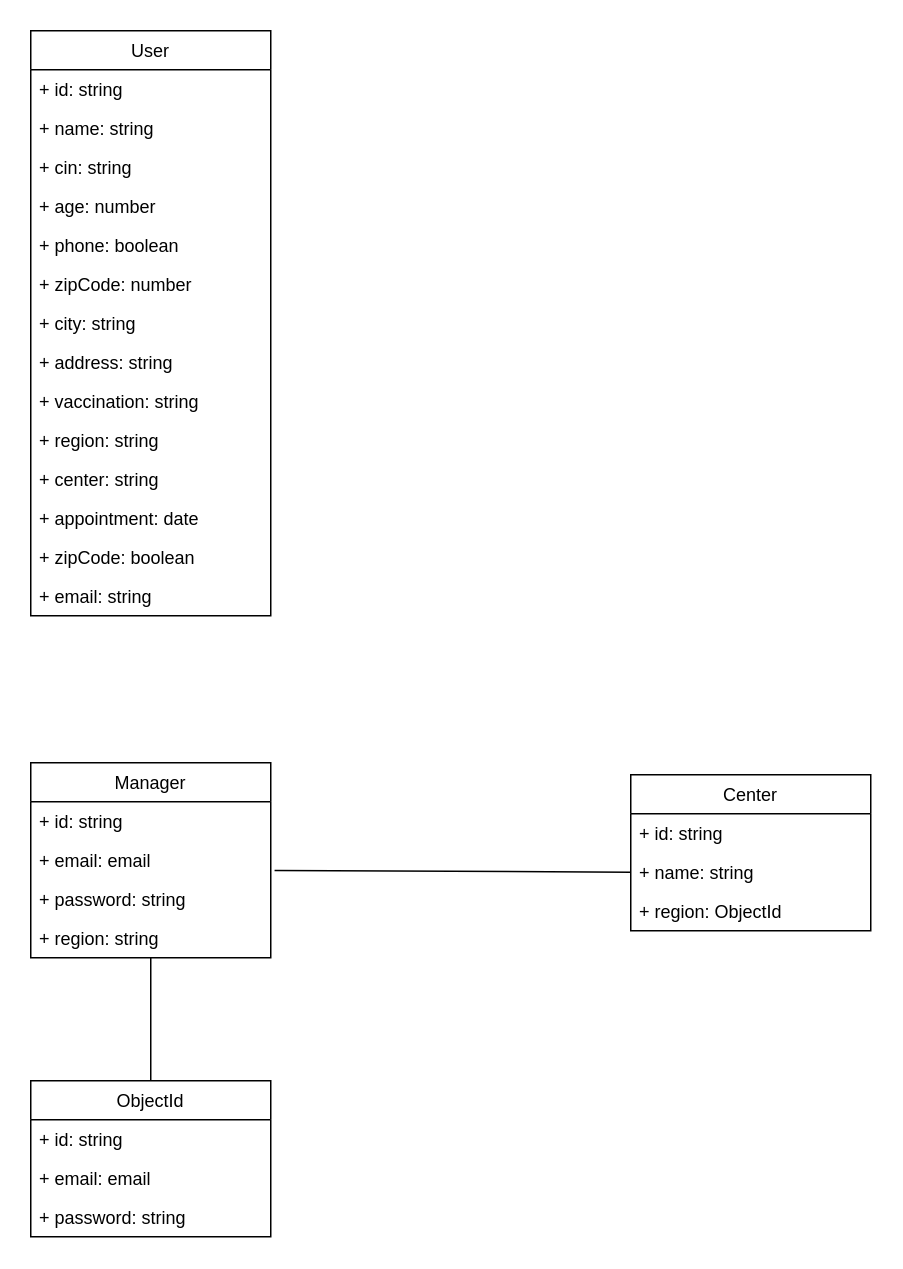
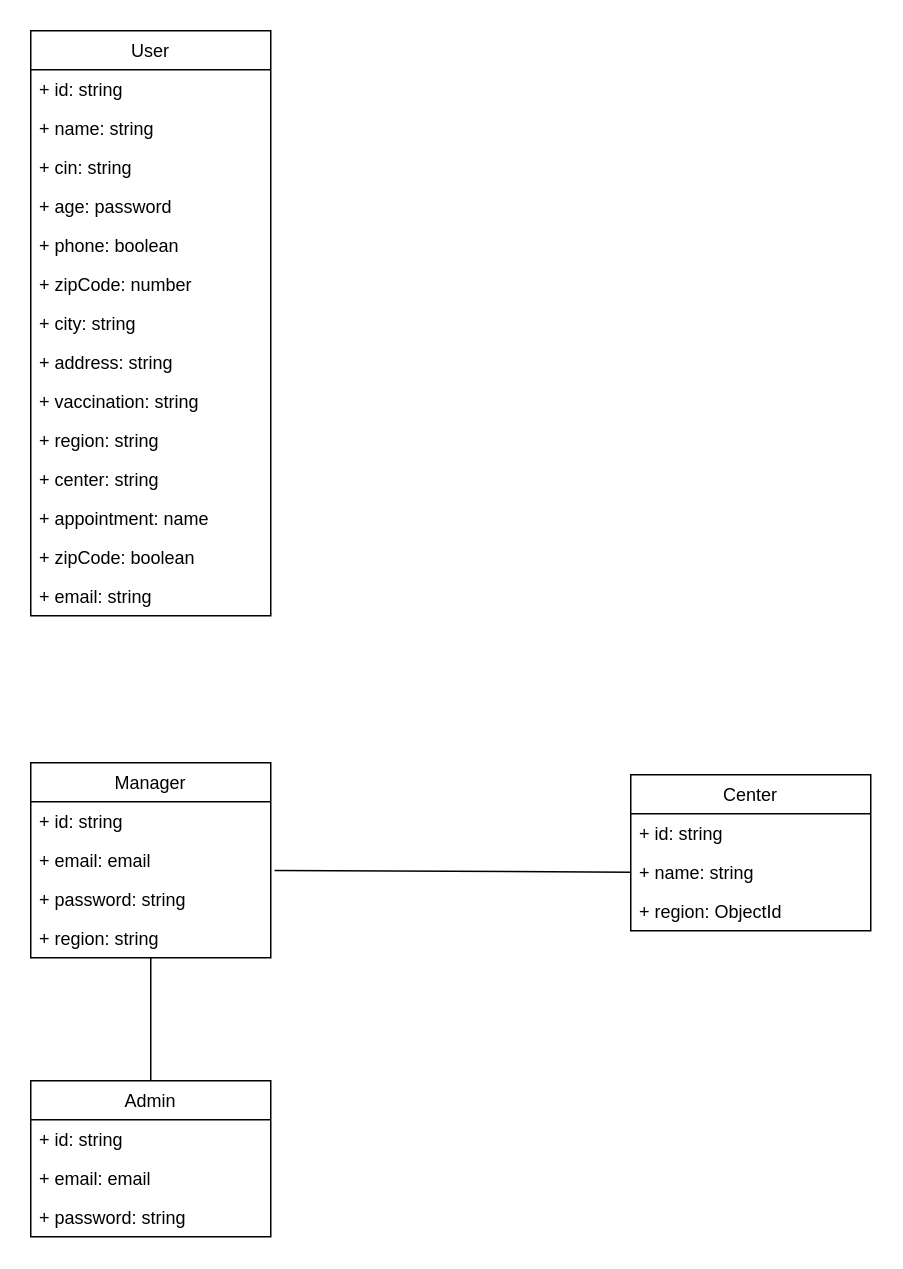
(98, 207) -> (108, 207)
(125, 519) -> (125, 519)
(150, 1101) -> (150, 1101)
